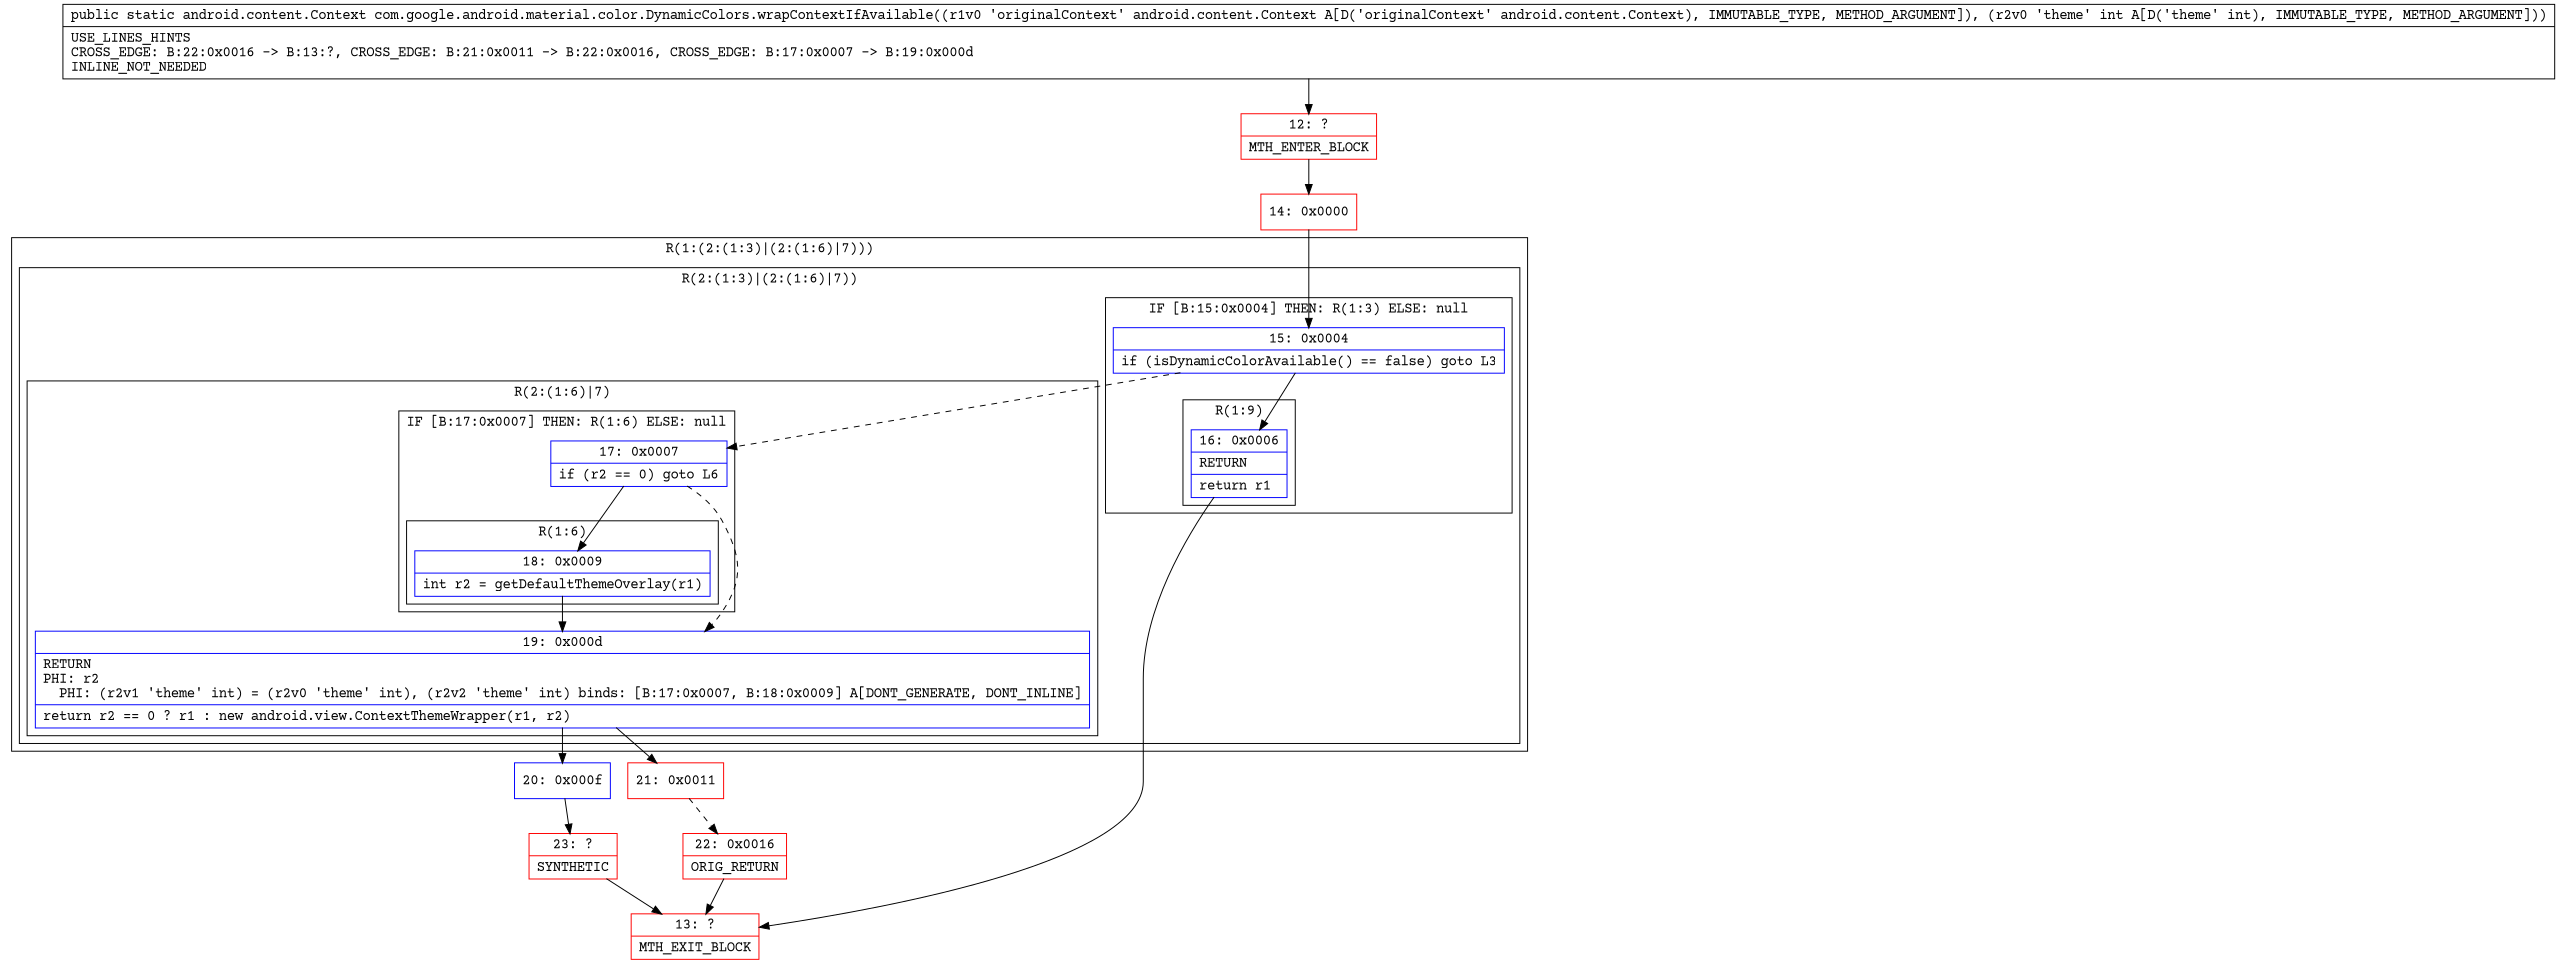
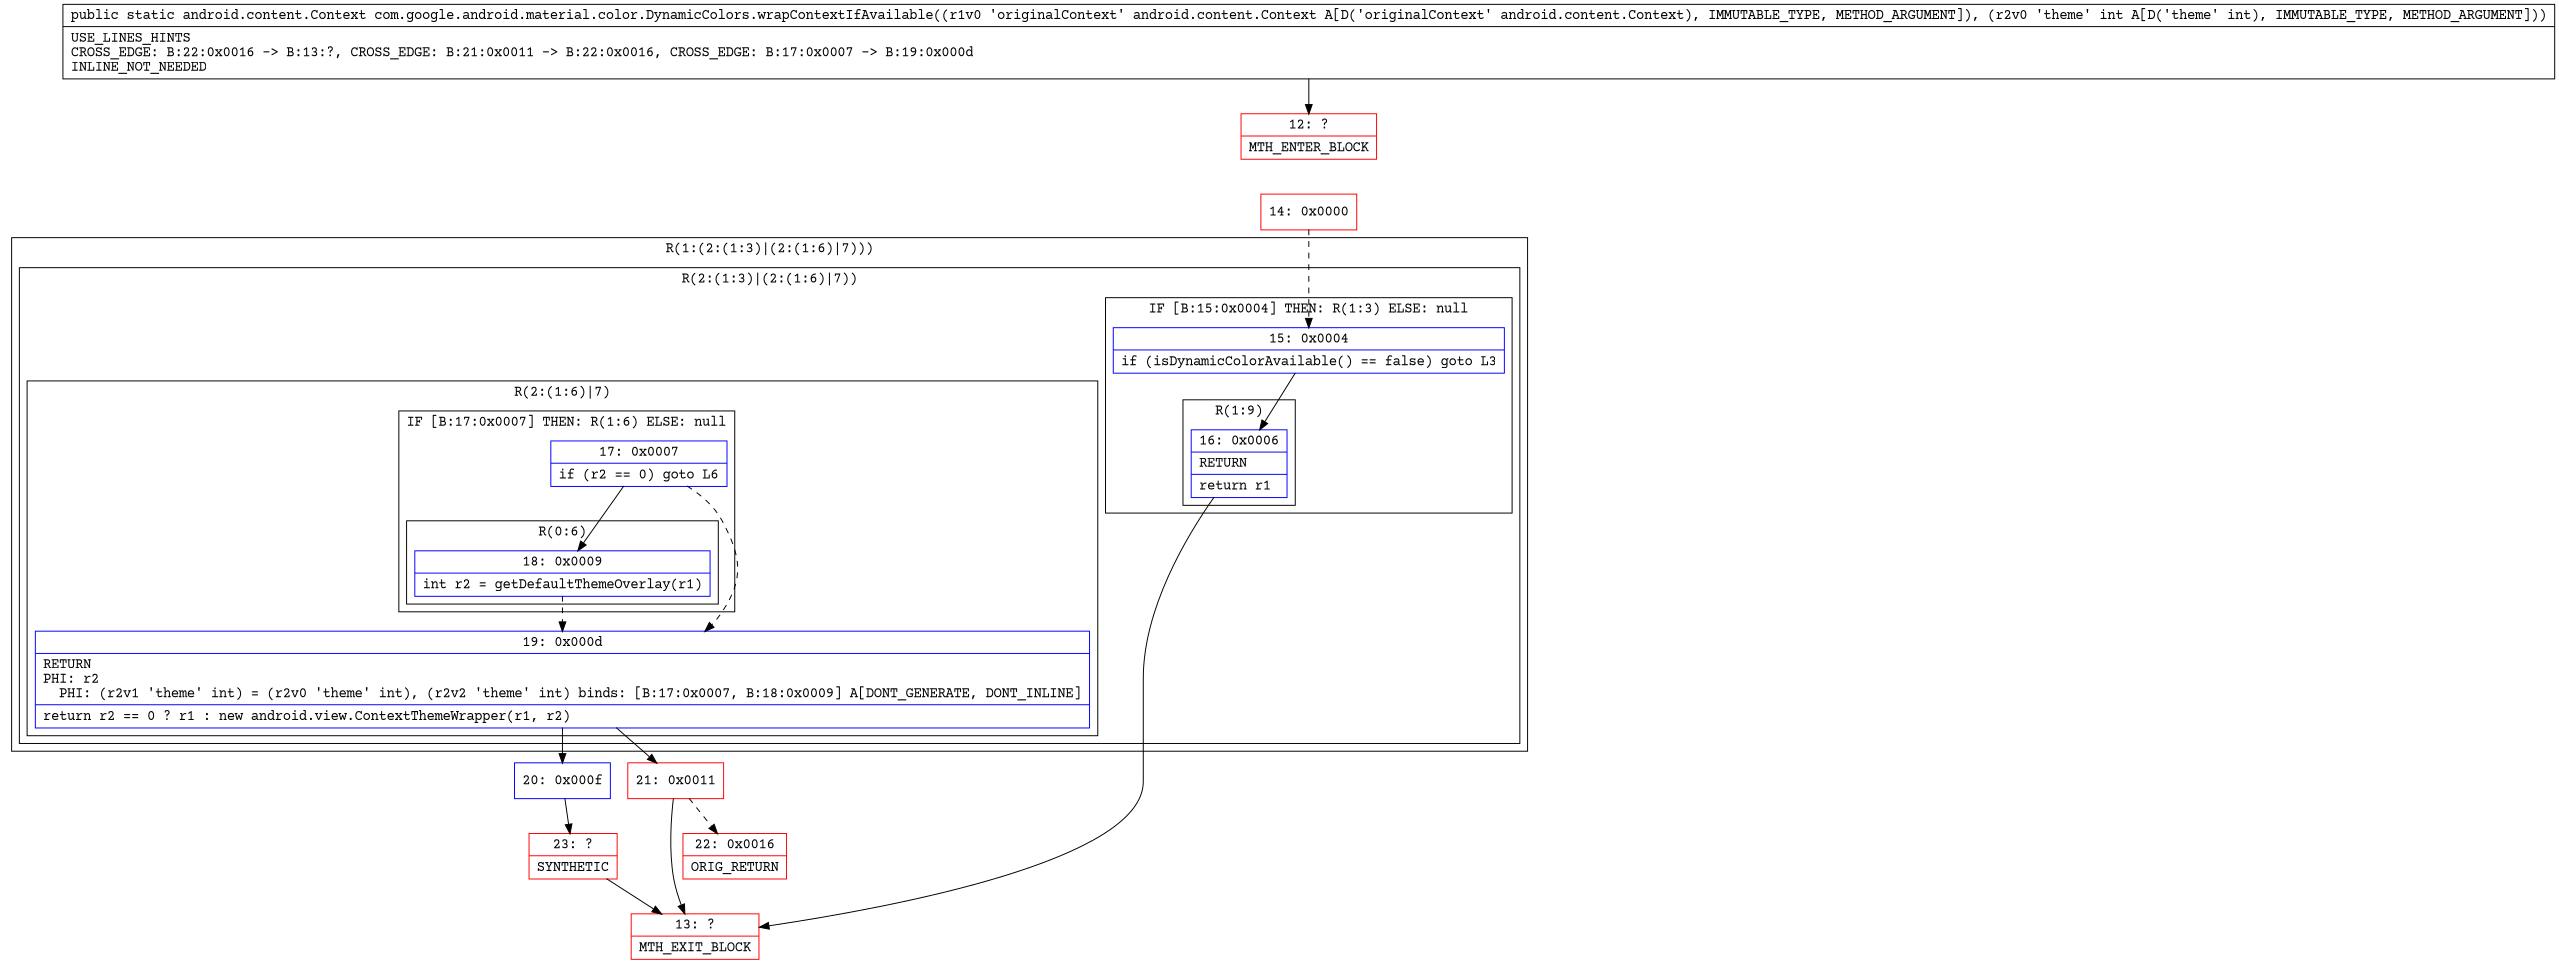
(1309, 172) -> none
(1309, 274) -> (1309, 274)
(959, 410) -> none
(562, 532) -> (562, 532)
(562, 609) -> (562, 609)
(717, 892) -> (671, 852)
